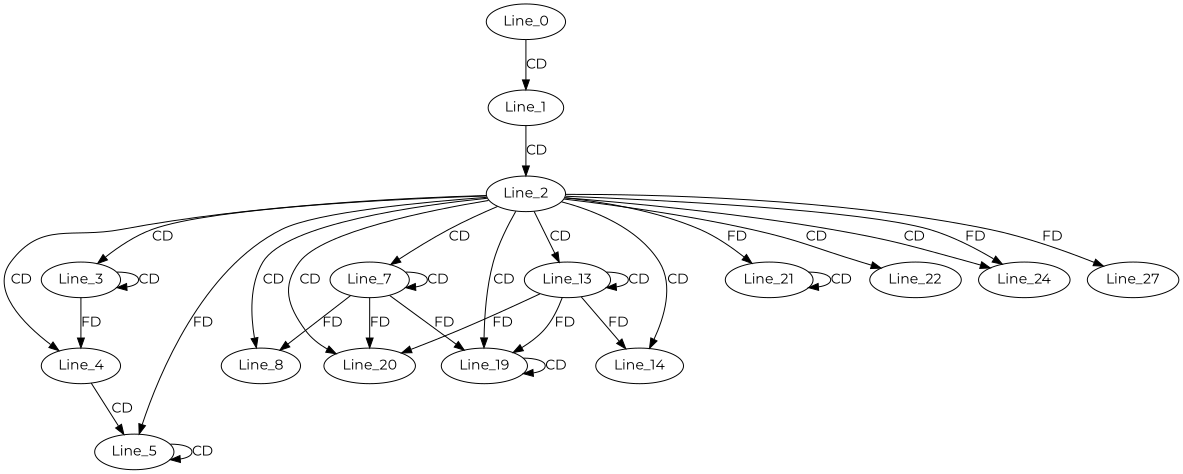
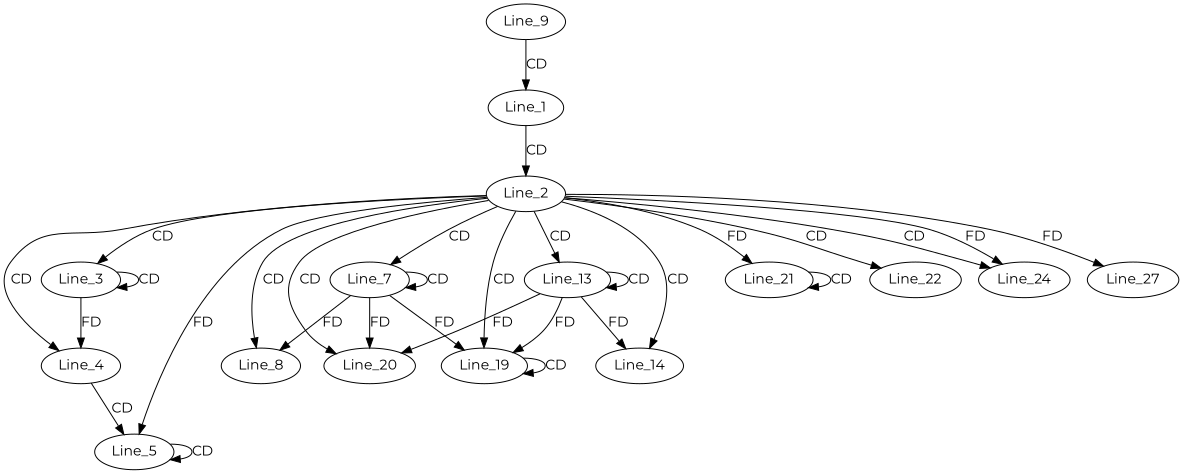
(526, 22) -> (526, 22)
